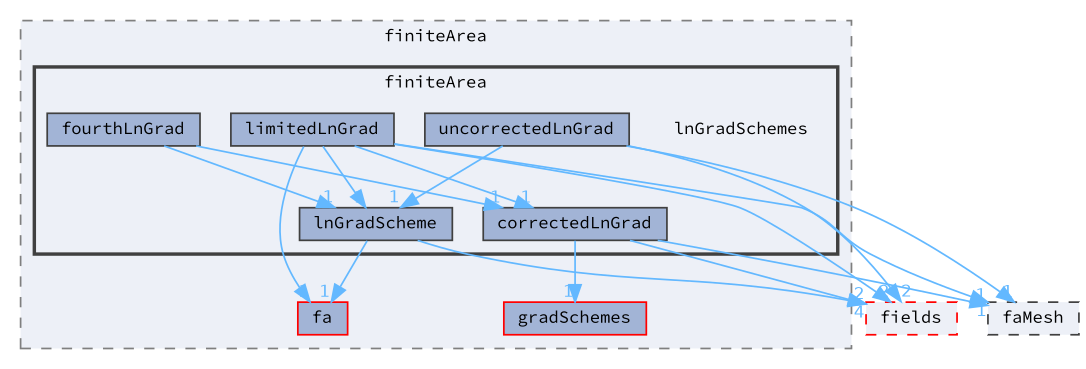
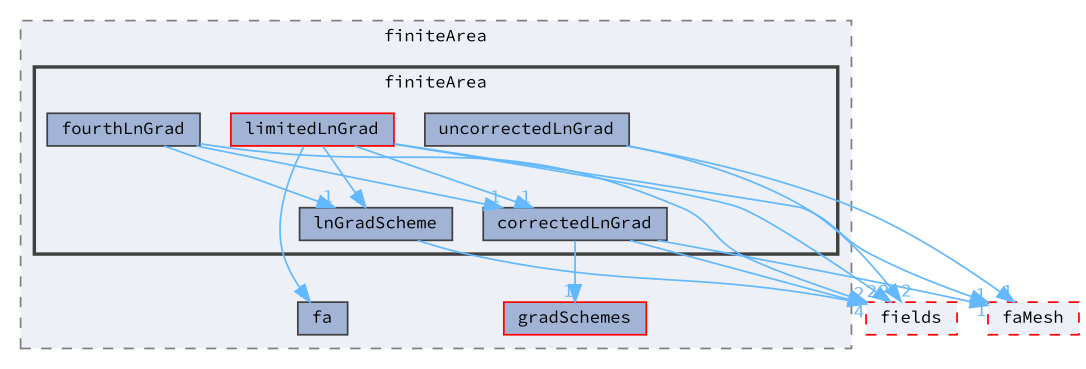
(312, 130) -> (312, 130)
(742, 130) -> none
(461, 171) -> none
none -> (671, 204)
(353, 265) -> none
(323, 318) -> (323, 318)
(1033, 318) -> (1033, 318)
